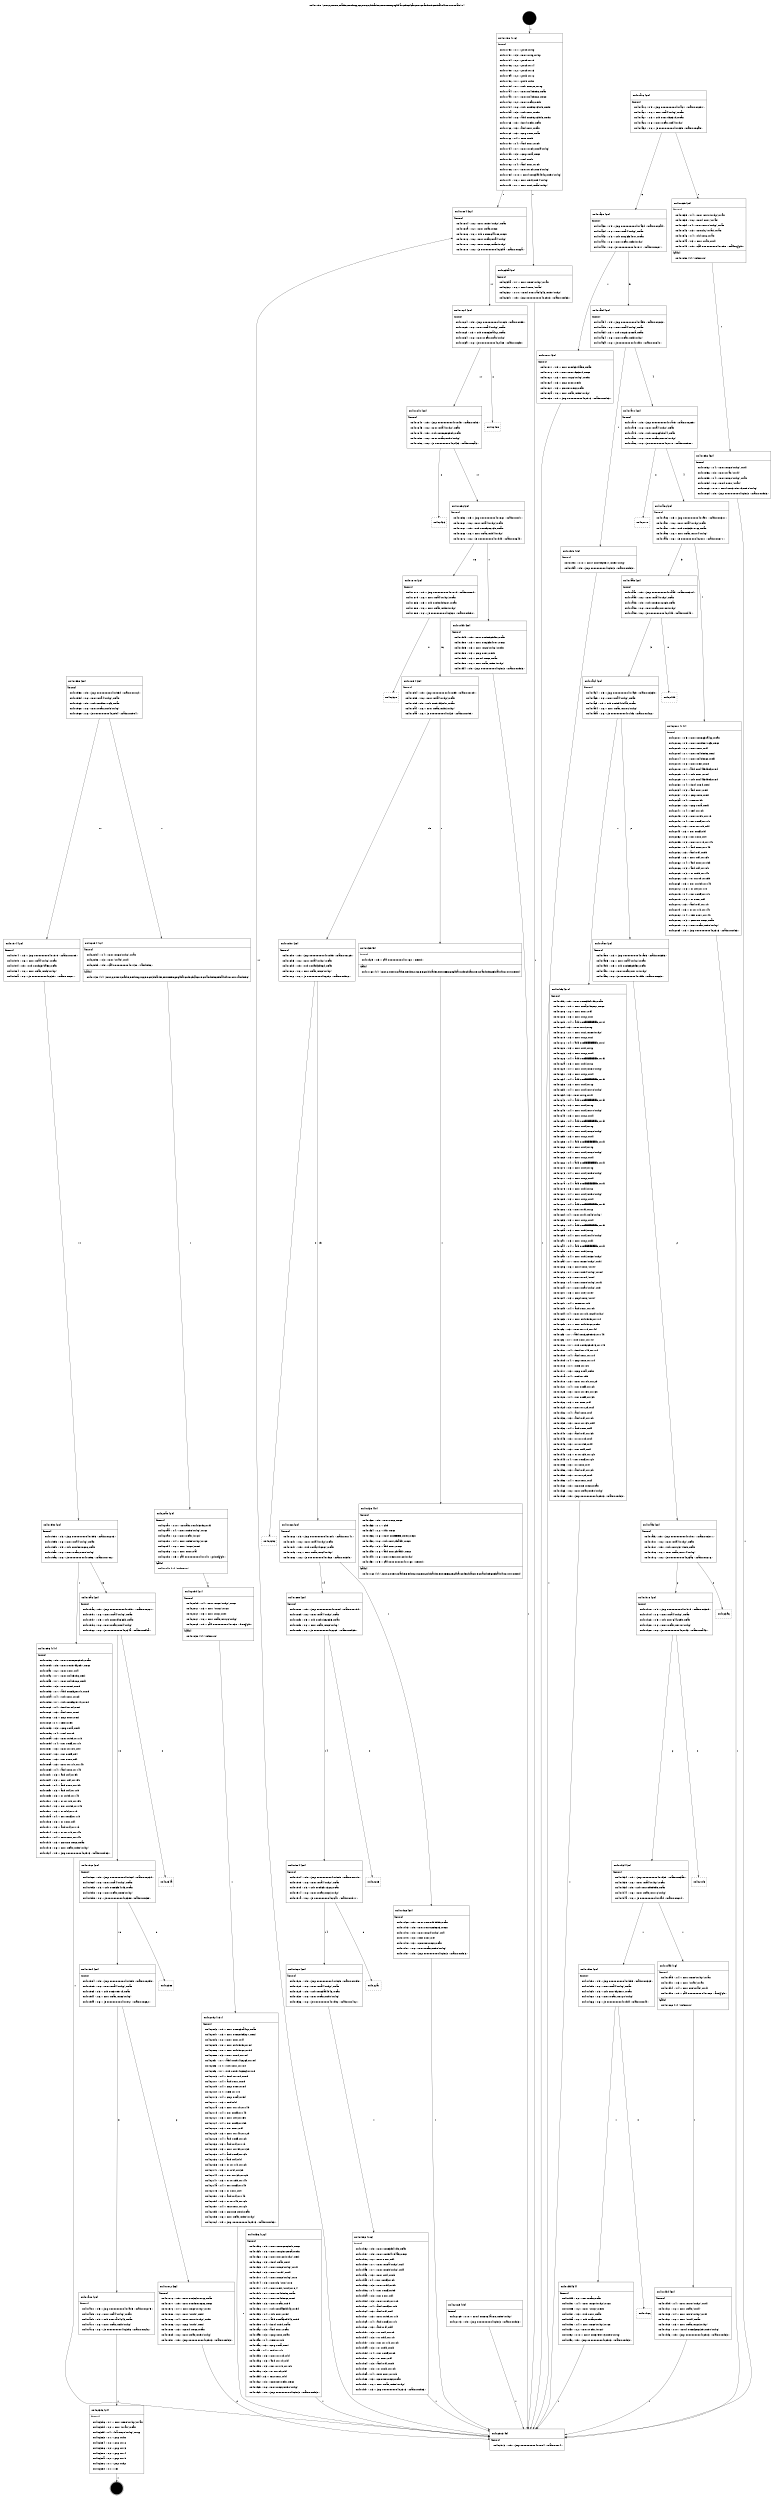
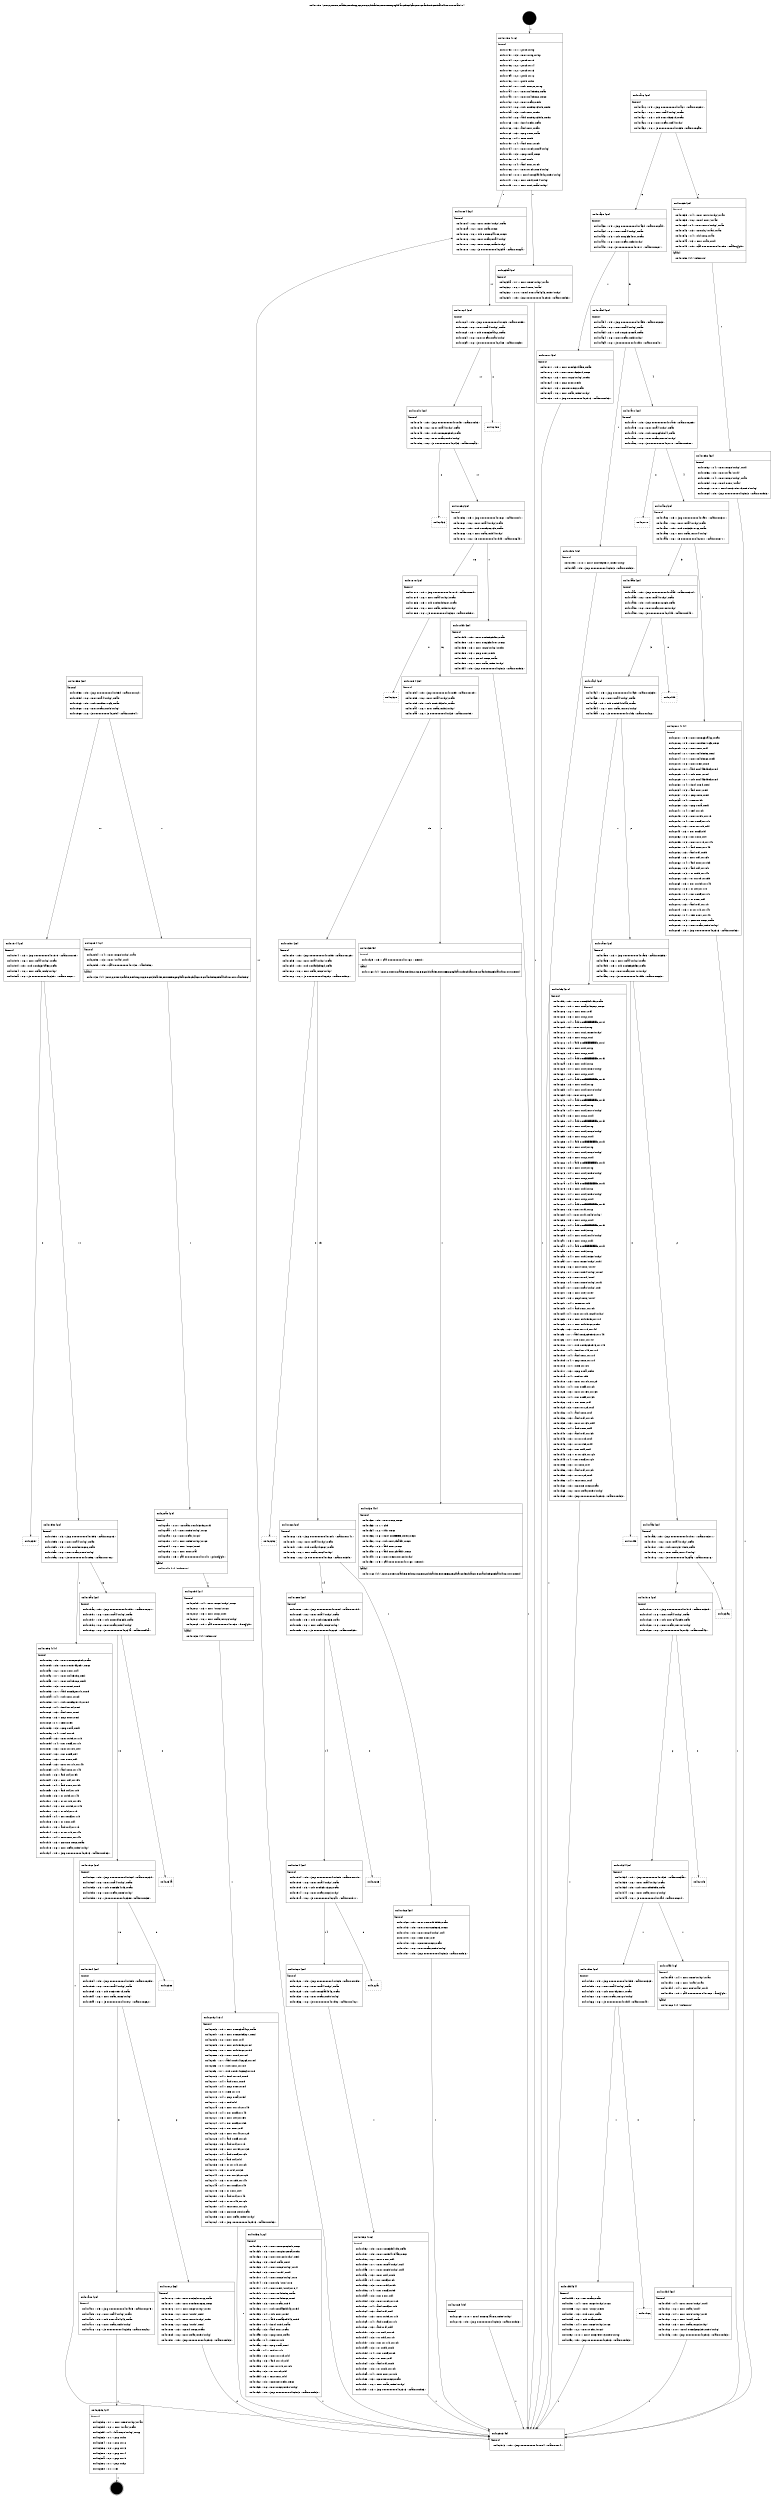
none -> (31, 1541)
none -> (630, 1541)
